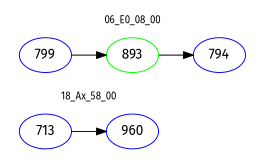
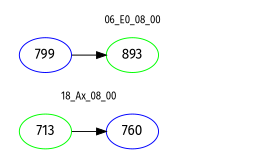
(219, 55) -> none
(89, 97) -> (89, 97)
(45, 131) -> (45, 131)
(132, 131) -> (132, 131)
